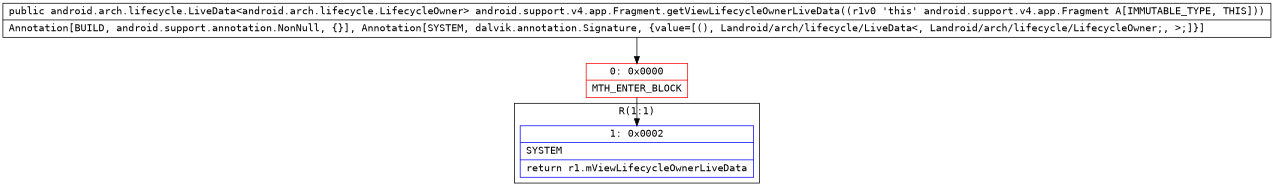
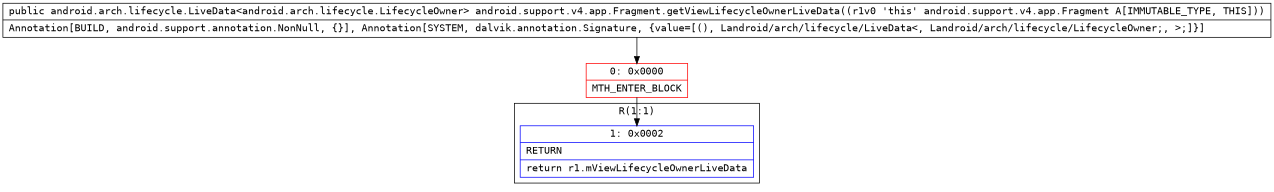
(544, 151) -> (544, 151)
